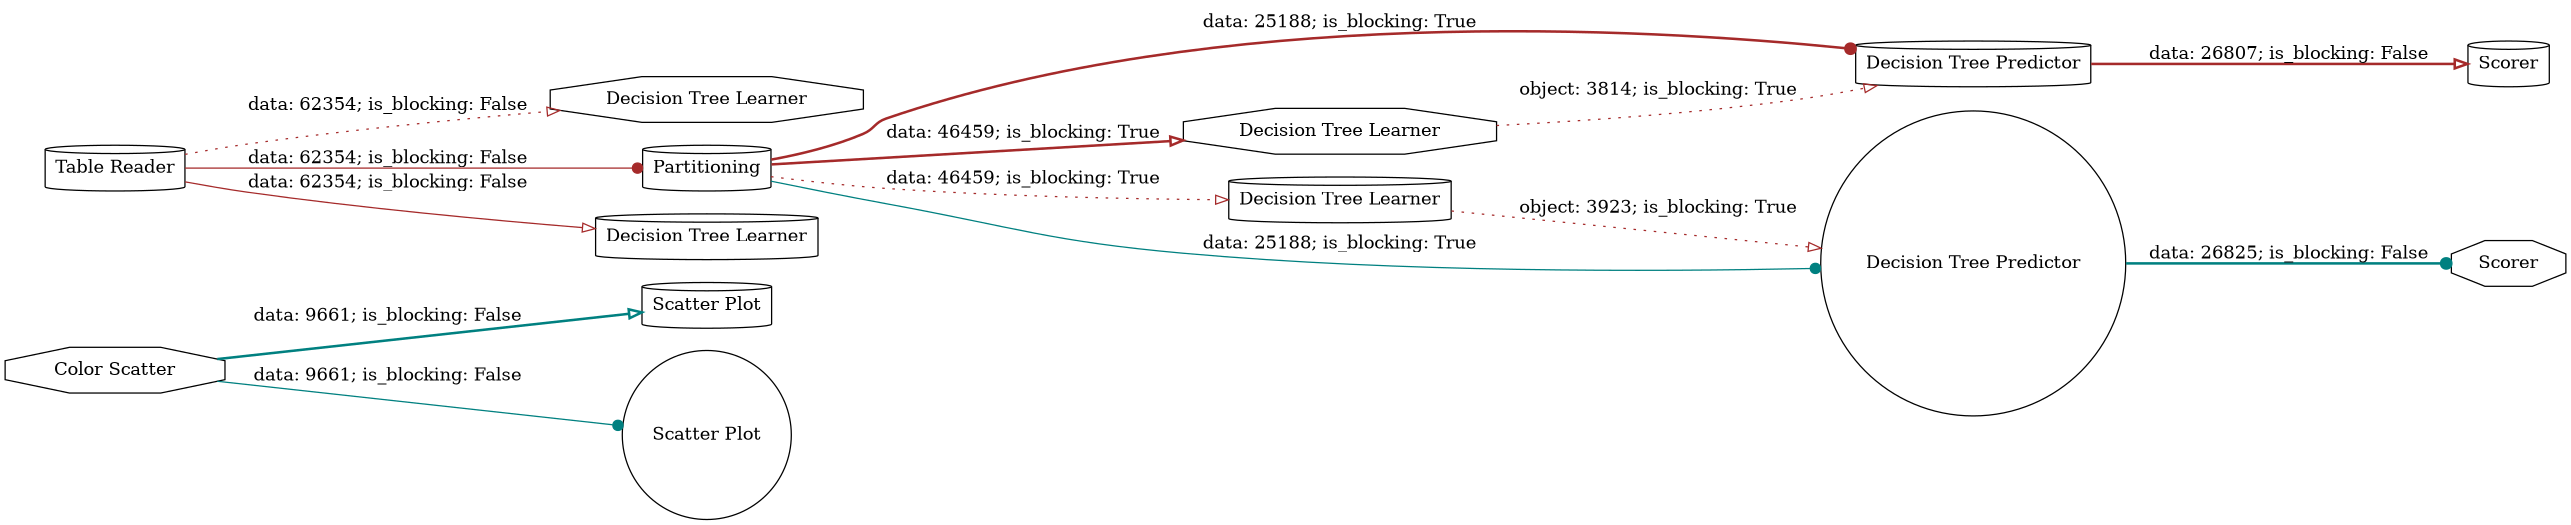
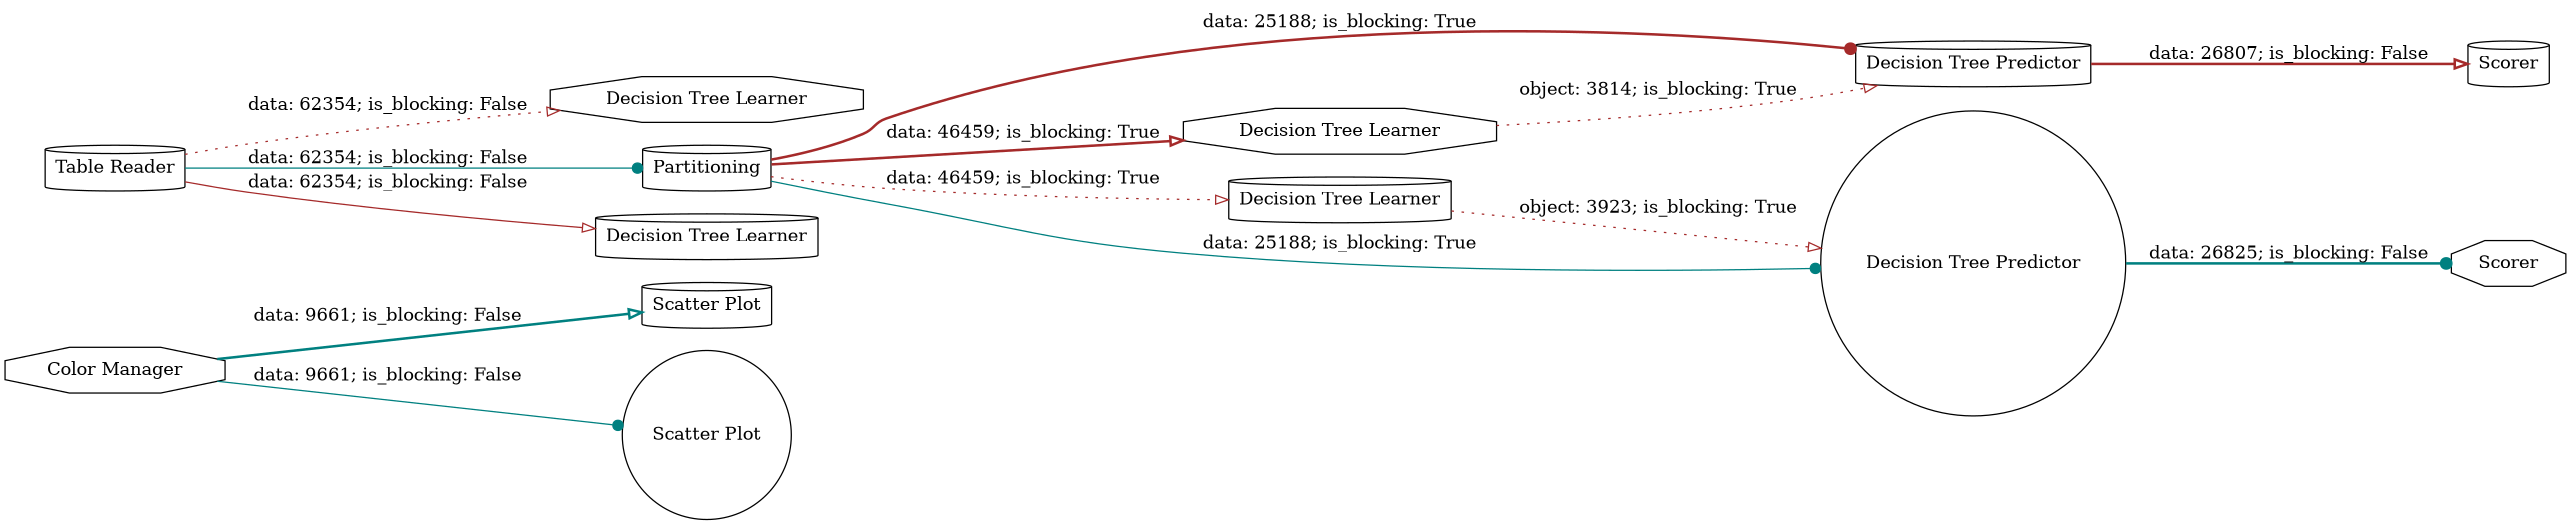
(409, 168) -> (409, 168)
(115, 370) -> (115, 370)
